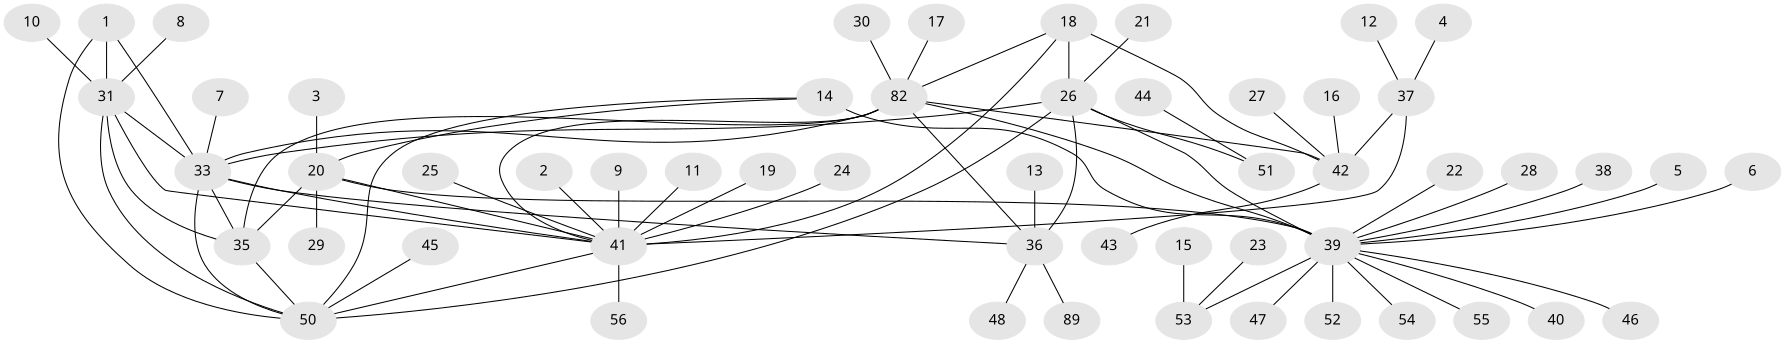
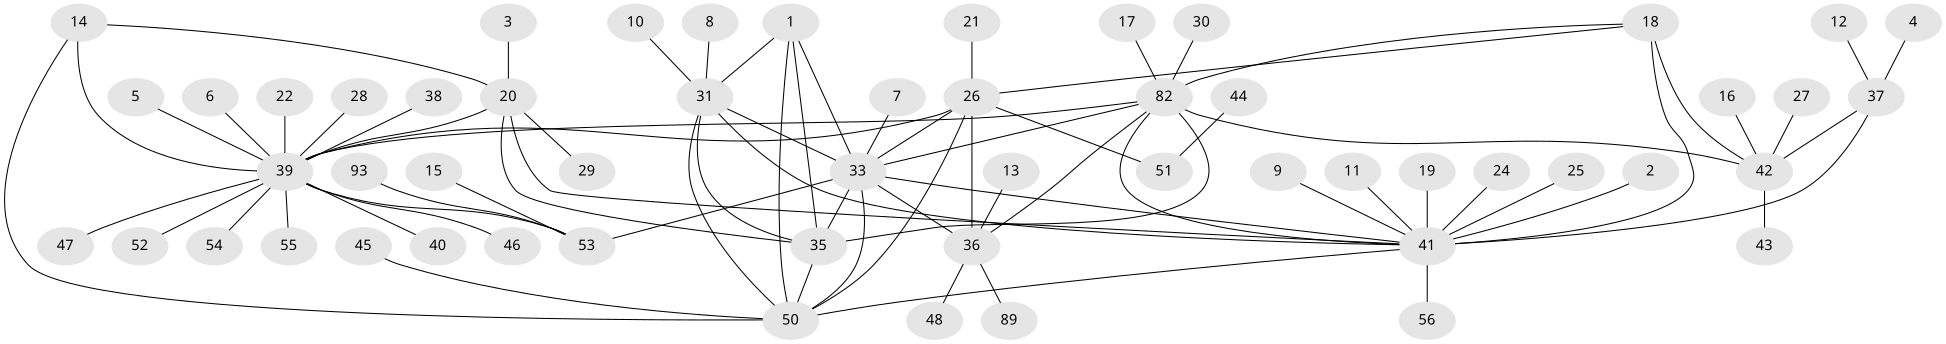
none -> (804, 130)
none -> (750, 202)
(1258, 246) -> (359, 172)
